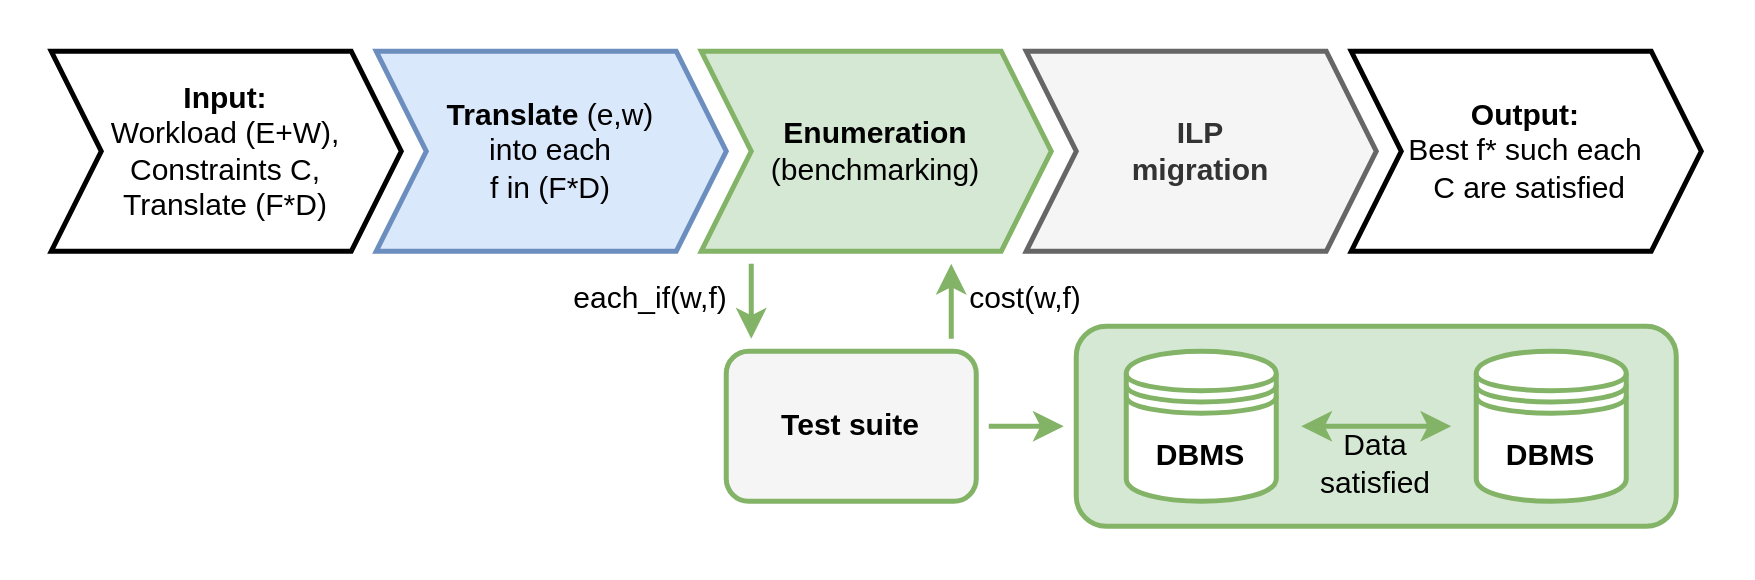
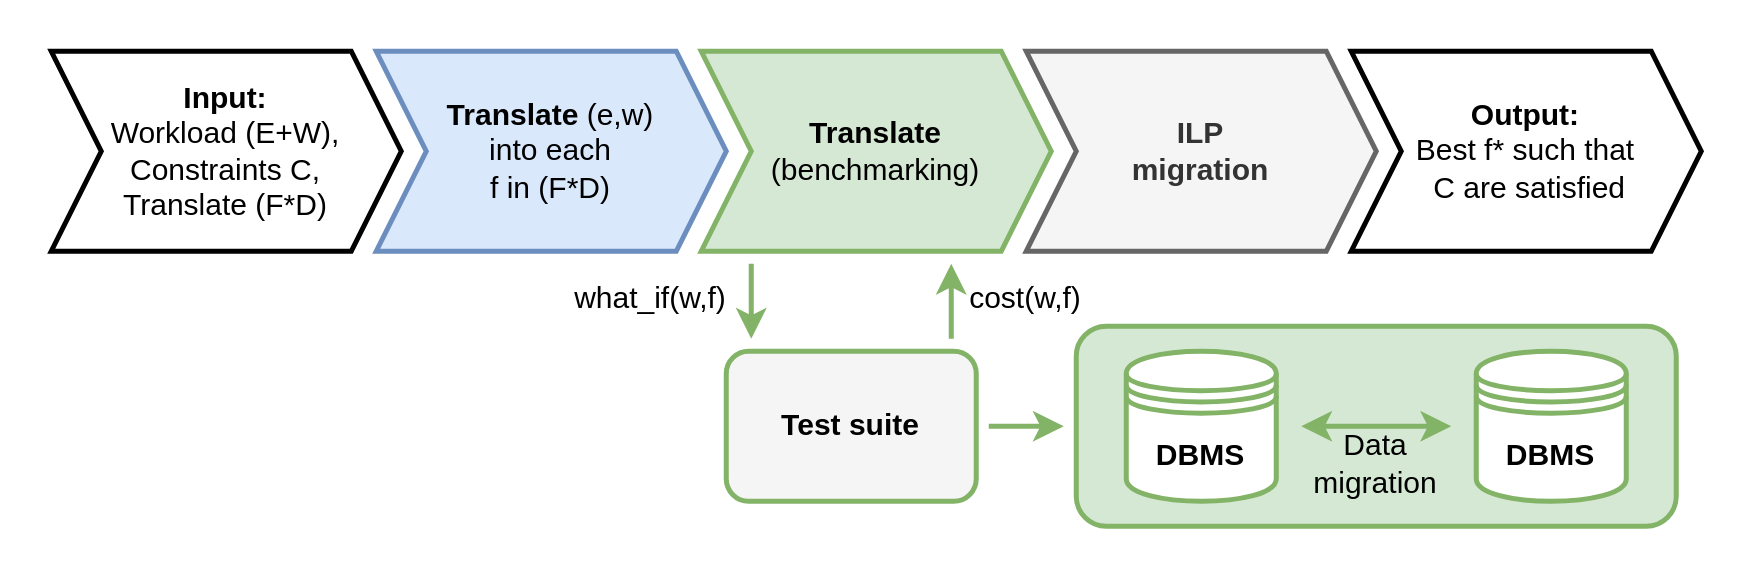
(876, 151) -> (876, 151)
(1526, 151) -> (1526, 151)
(651, 299) -> (651, 299)
(1376, 464) -> (1376, 464)
